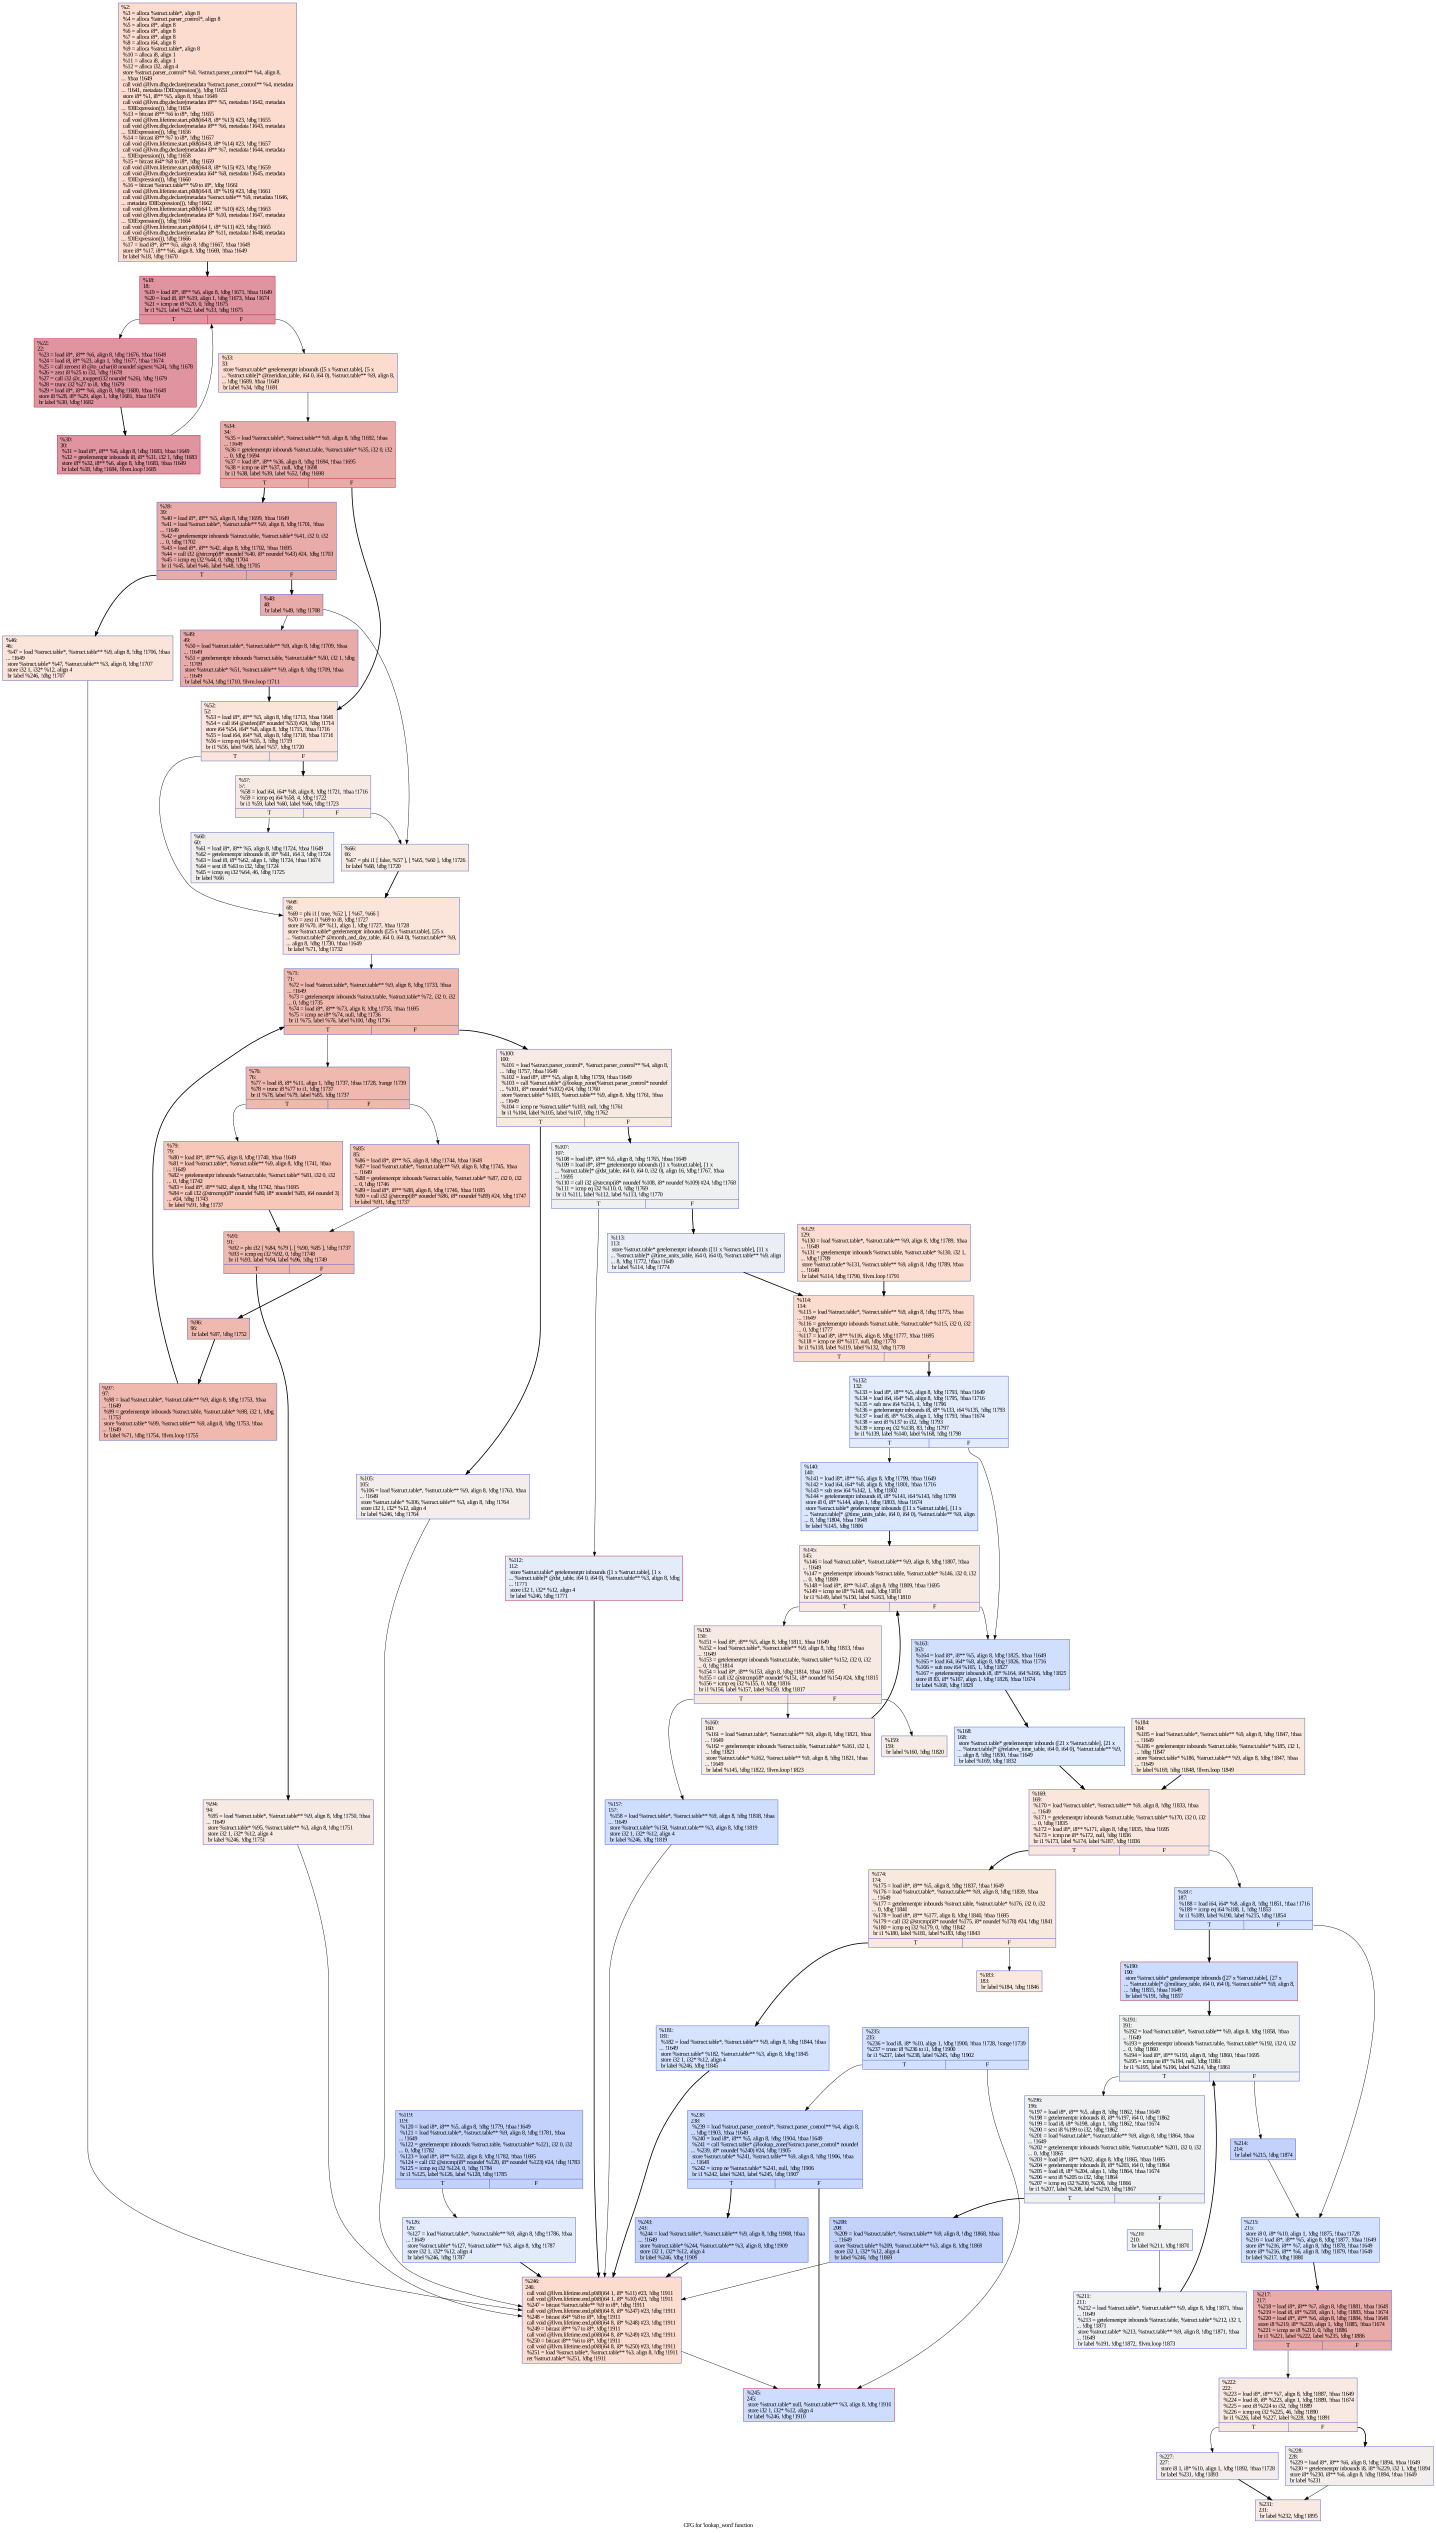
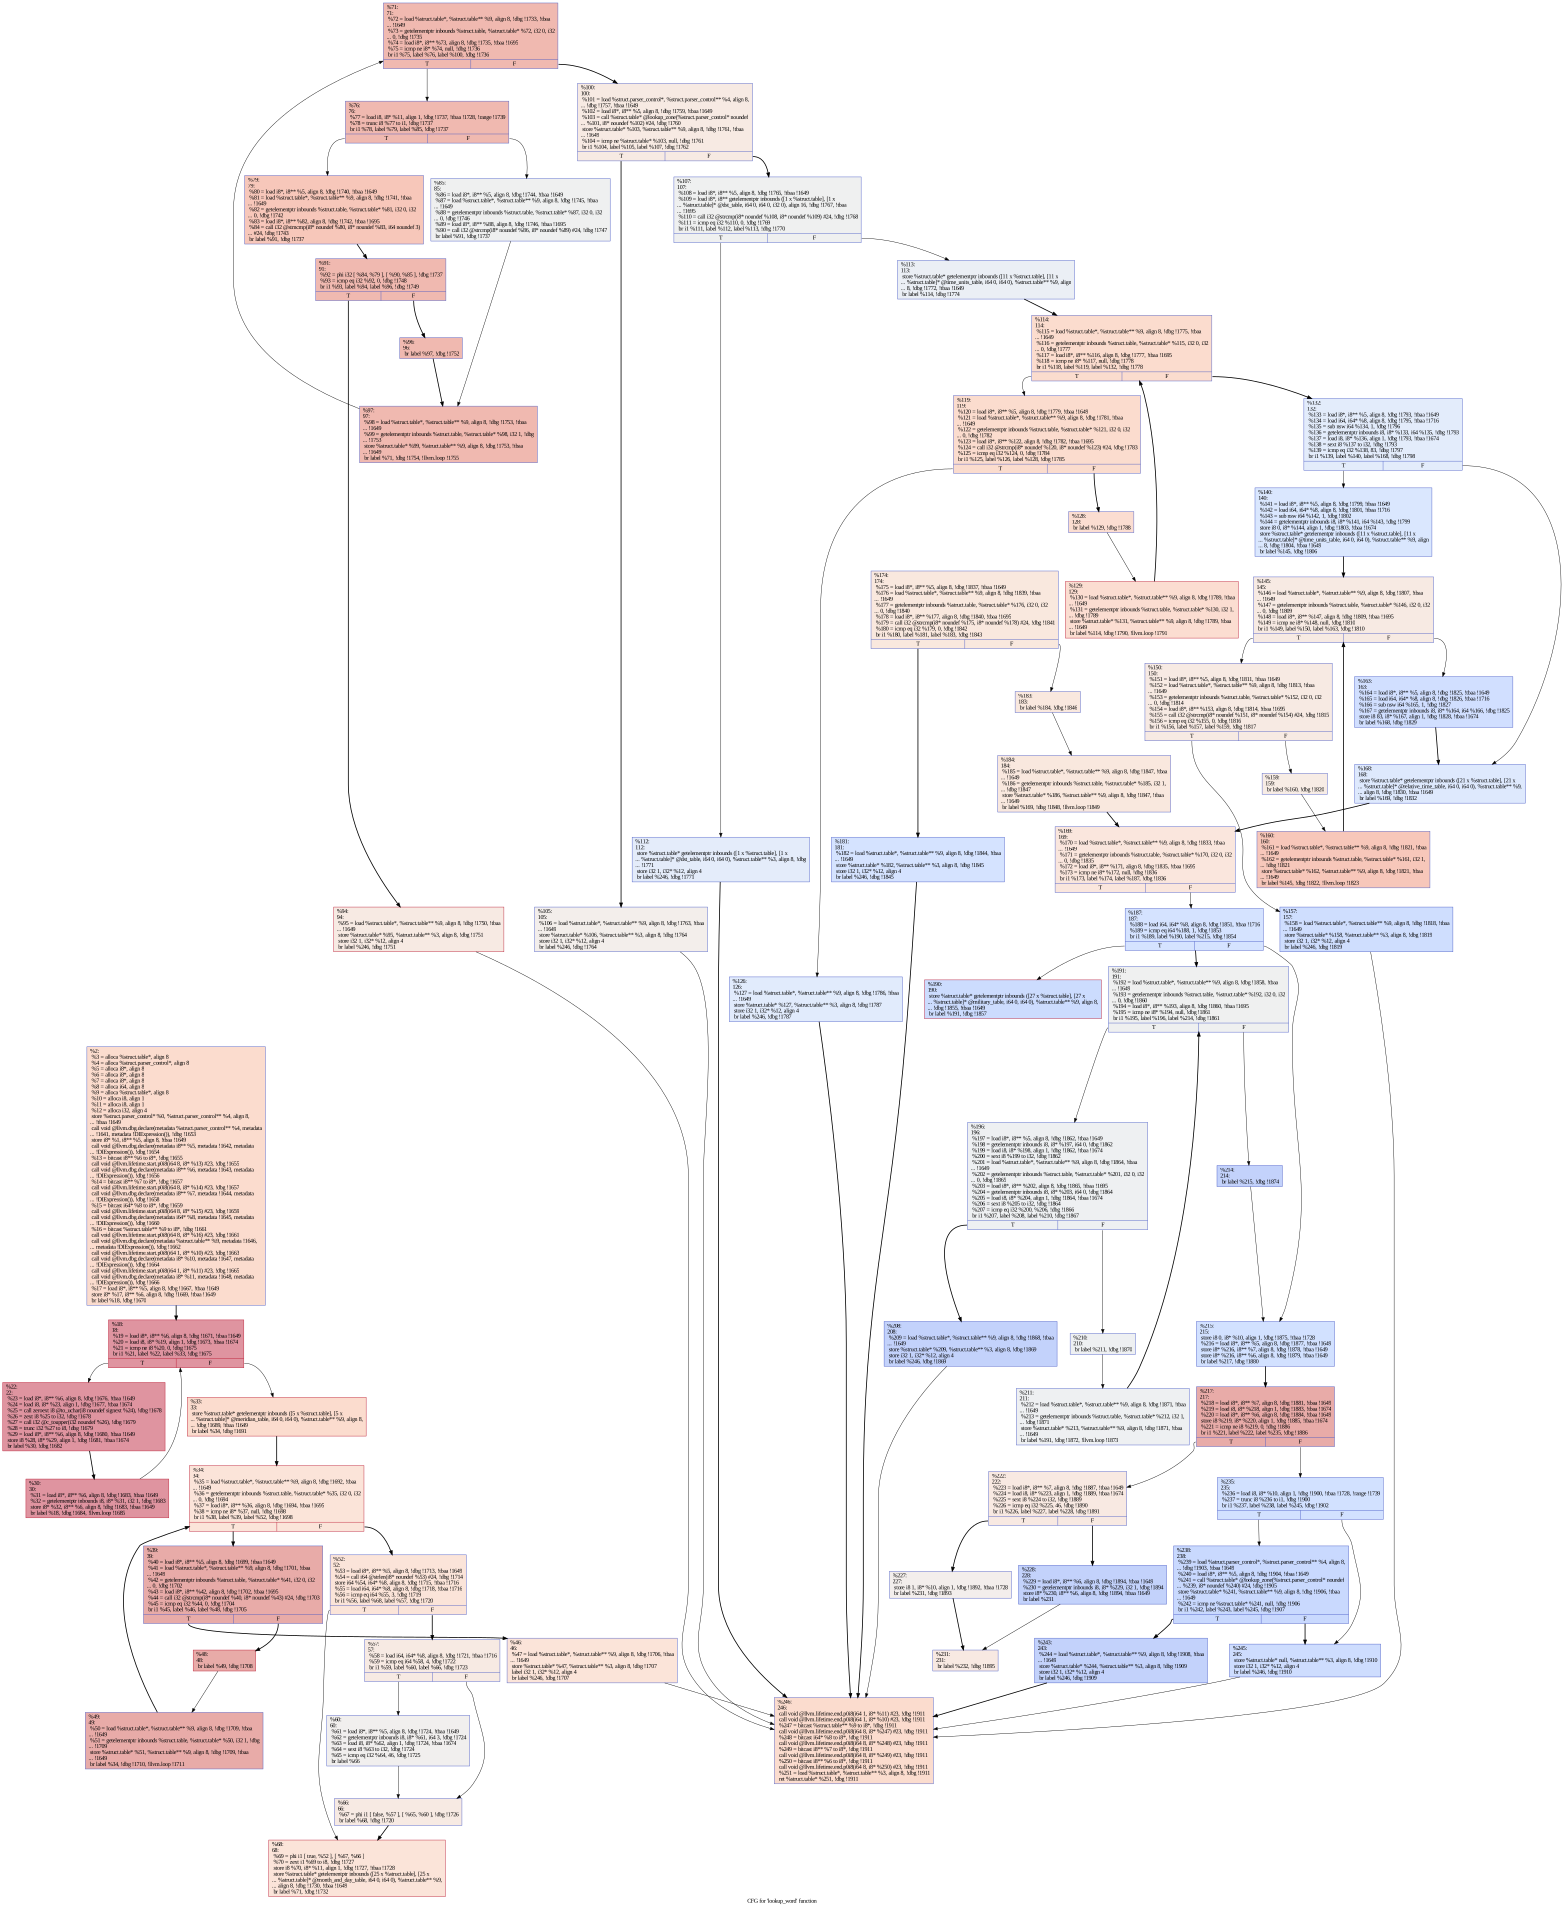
(308, 373) -> (277, 1417)
none -> (1023, 382)
(308, 405) -> (277, 1449)
(308, 455) -> (277, 1498)
none -> (1101, 522)
(292, 605) -> (224, 1661)
(39, 670) -> (543, 1672)
(269, 692) -> (124, 1606)
(399, 708) -> (398, 1780)
none -> (1061, 732)
(371, 926) -> (357, 1868)
(371, 959) -> none
(440, 1176) -> (521, 210)
(153, 1177) -> (234, 230)
(356, 1218) -> (485, 322)
(693, 1219) -> (904, 244)
(884, 1253) -> (1152, 610)
none -> (1300, 1460)
(998, 1538) -> (1560, 595)
(594, 1578) -> (721, 860)
(788, 1709) -> (1312, 811)
(788, 1746) -> (1343, 860)
(288, 1822) -> (419, 929)
(1009, 1855) -> none
(1209, 1944) -> (1080, 956)
(1209, 2006) -> (1196, 956)
(489, 2149) -> (1047, 434)
(728, 2369) -> (1089, 1705)
(819, 2405) -> (1305, 1661)
(1211, 2436) -> (963, 1538)
(1359, 2466) -> (1092, 1585)
